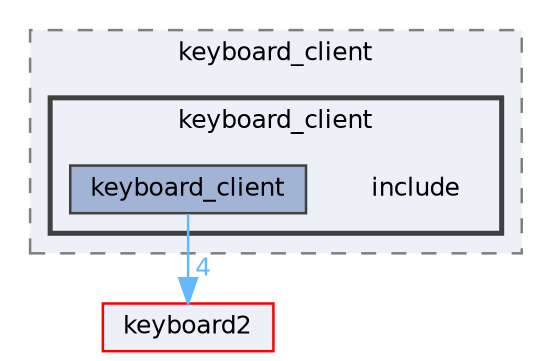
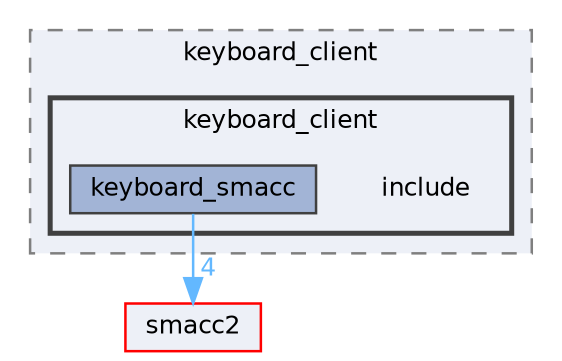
(188, 189) -> (193, 189)
(188, 327) -> (193, 327)
